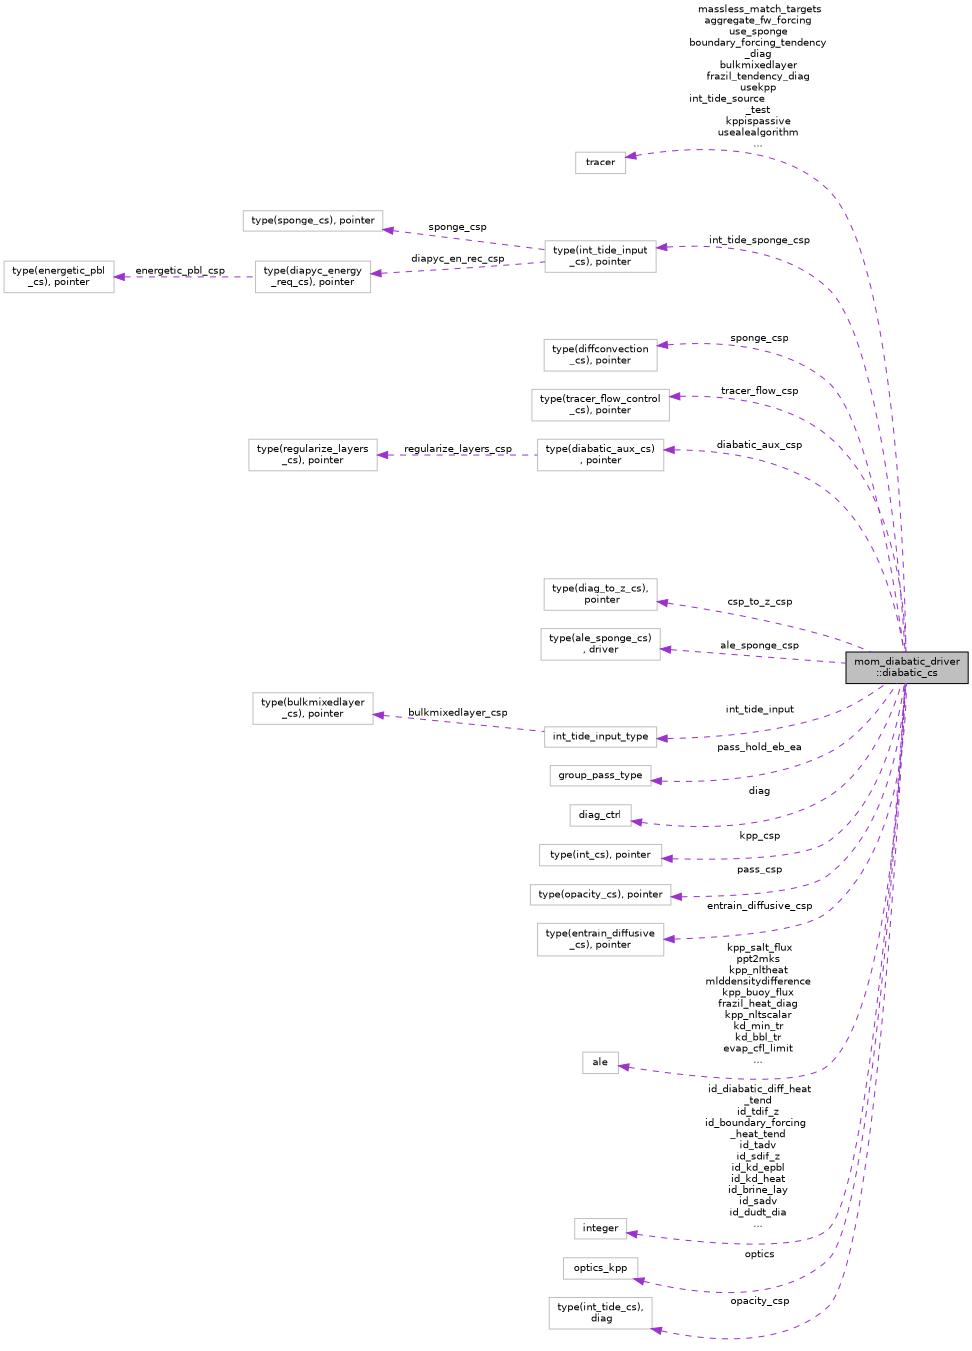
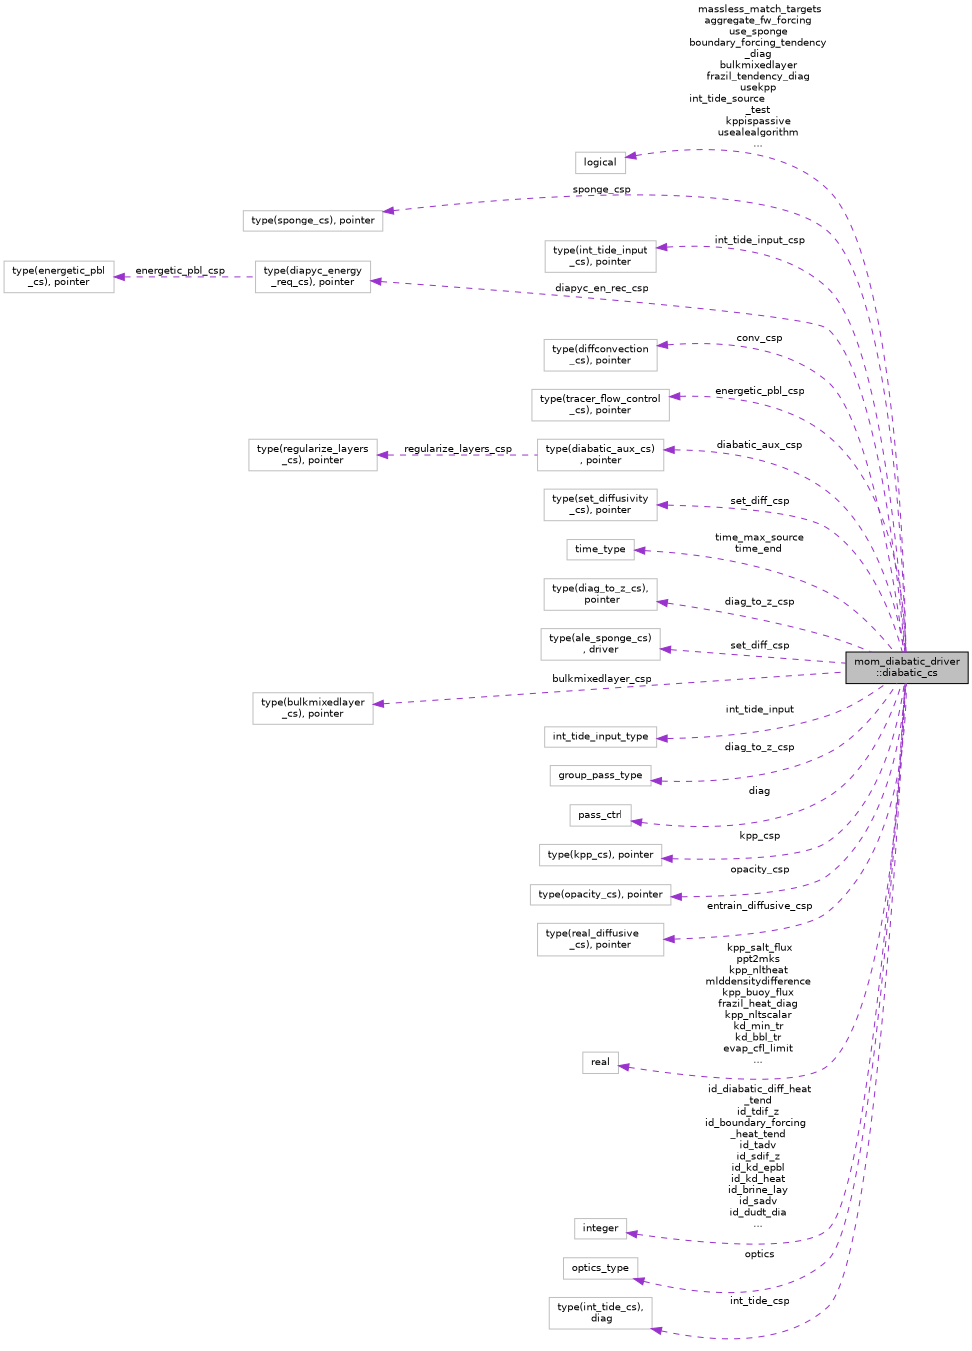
(601, 163) -> (601, 163)
(469, 240) -> (825, 229)
(758, 241) -> (758, 241)
(463, 268) -> (772, 317)
(758, 338) -> (758, 338)
(758, 391) -> (758, 391)
none -> (601, 505)
none -> (601, 550)
(758, 602) -> (758, 602)
(758, 646) -> (758, 646)
(464, 724) -> (615, 688)
(758, 748) -> (758, 748)
(601, 815) -> (601, 815)
(601, 855) -> (601, 855)
(758, 870) -> (758, 870)
(601, 940) -> (601, 940)
(601, 1063) -> (601, 1063)
(601, 1268) -> (601, 1268)
(758, 1302) -> (758, 1302)
